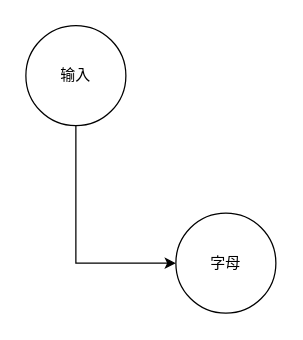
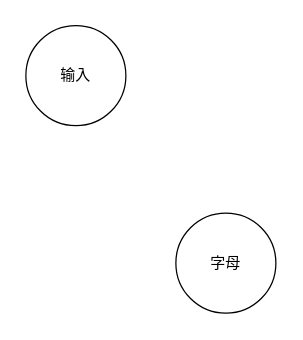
(76, 240) -> none
